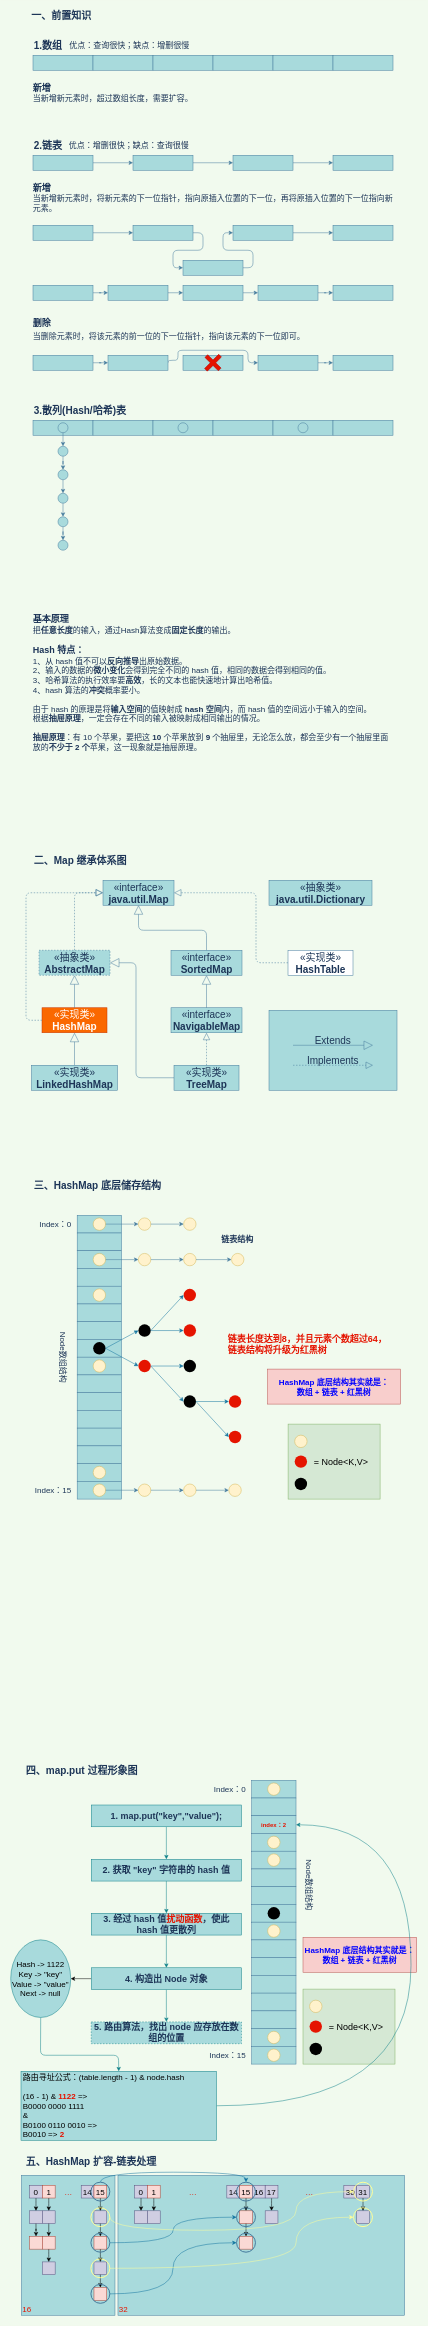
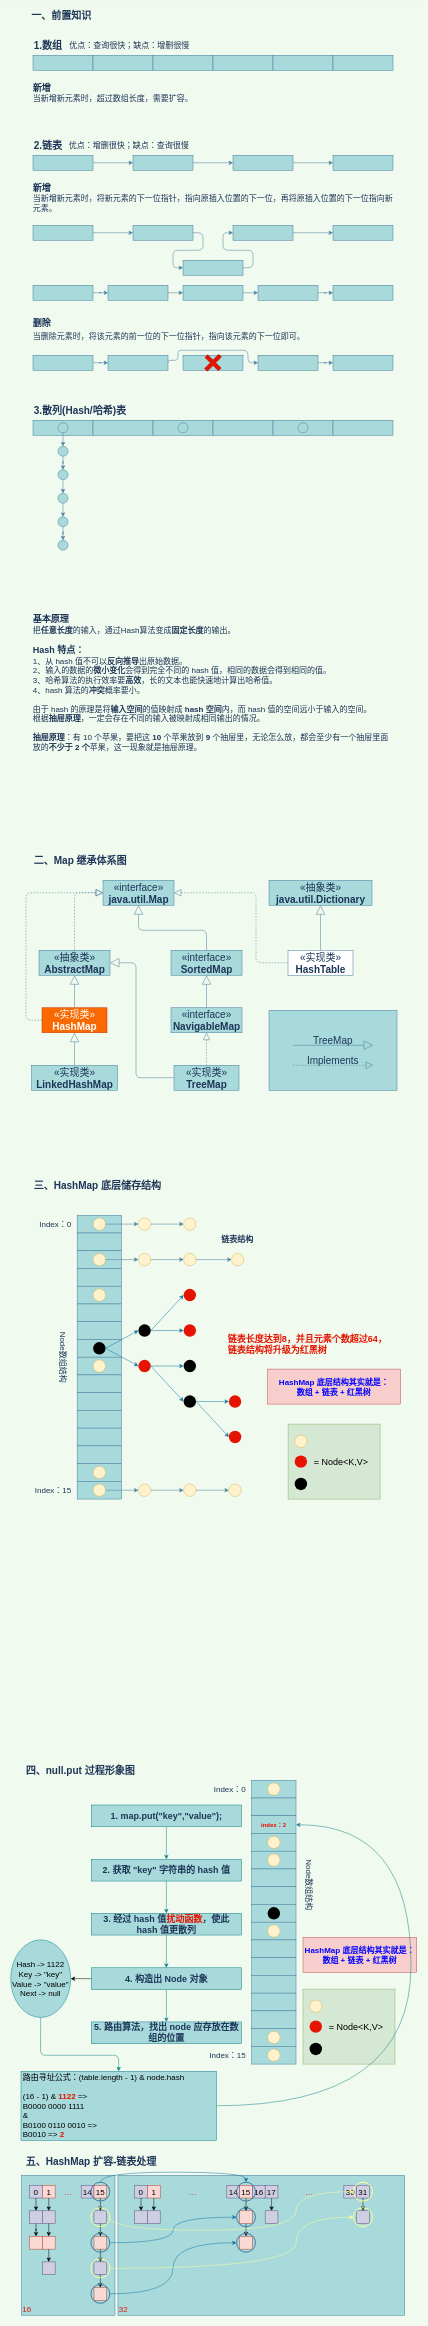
none -> (320, 933)
(74, 963) -> (74, 963)
(333, 1040) -> (333, 1040)
(82, 1770) -> (82, 1770)
(166, 2033) -> (166, 2033)
